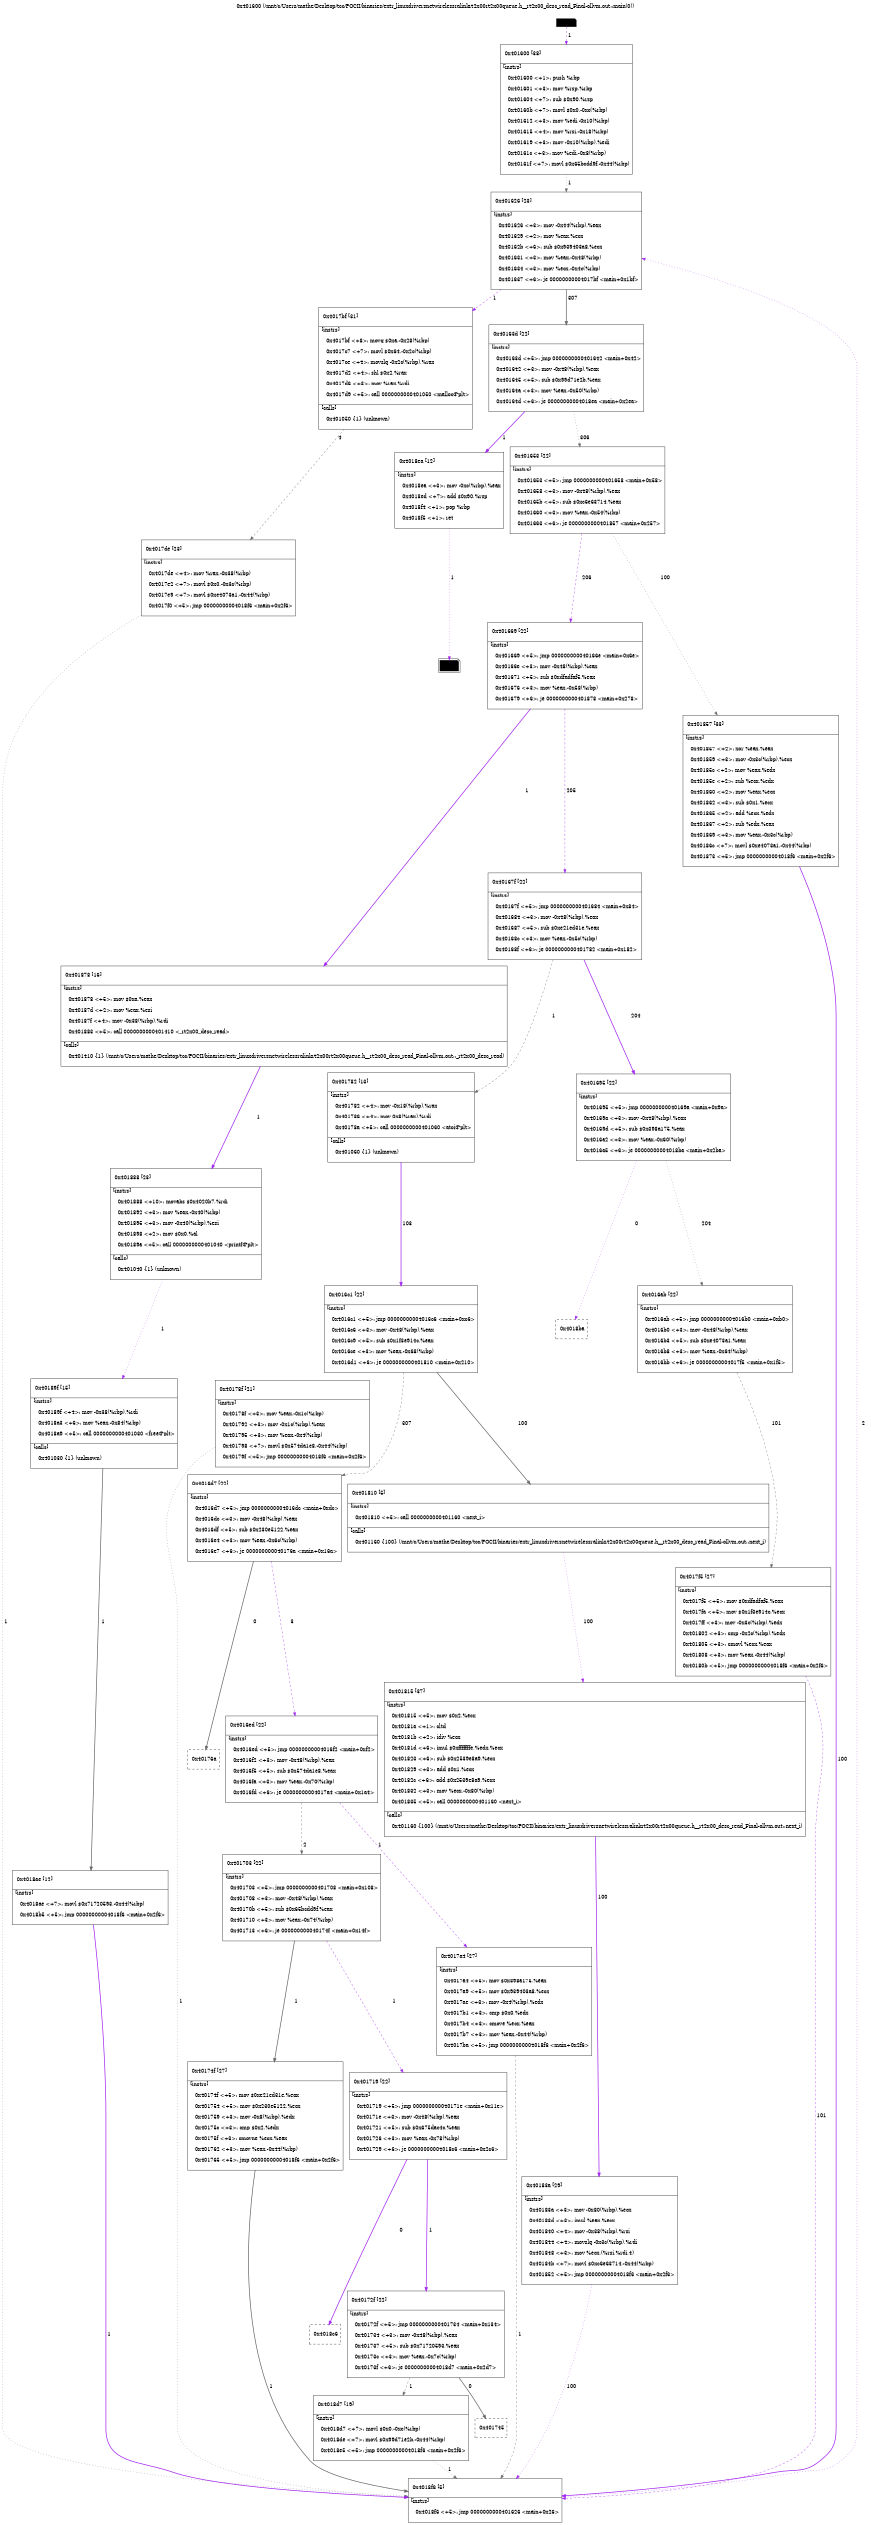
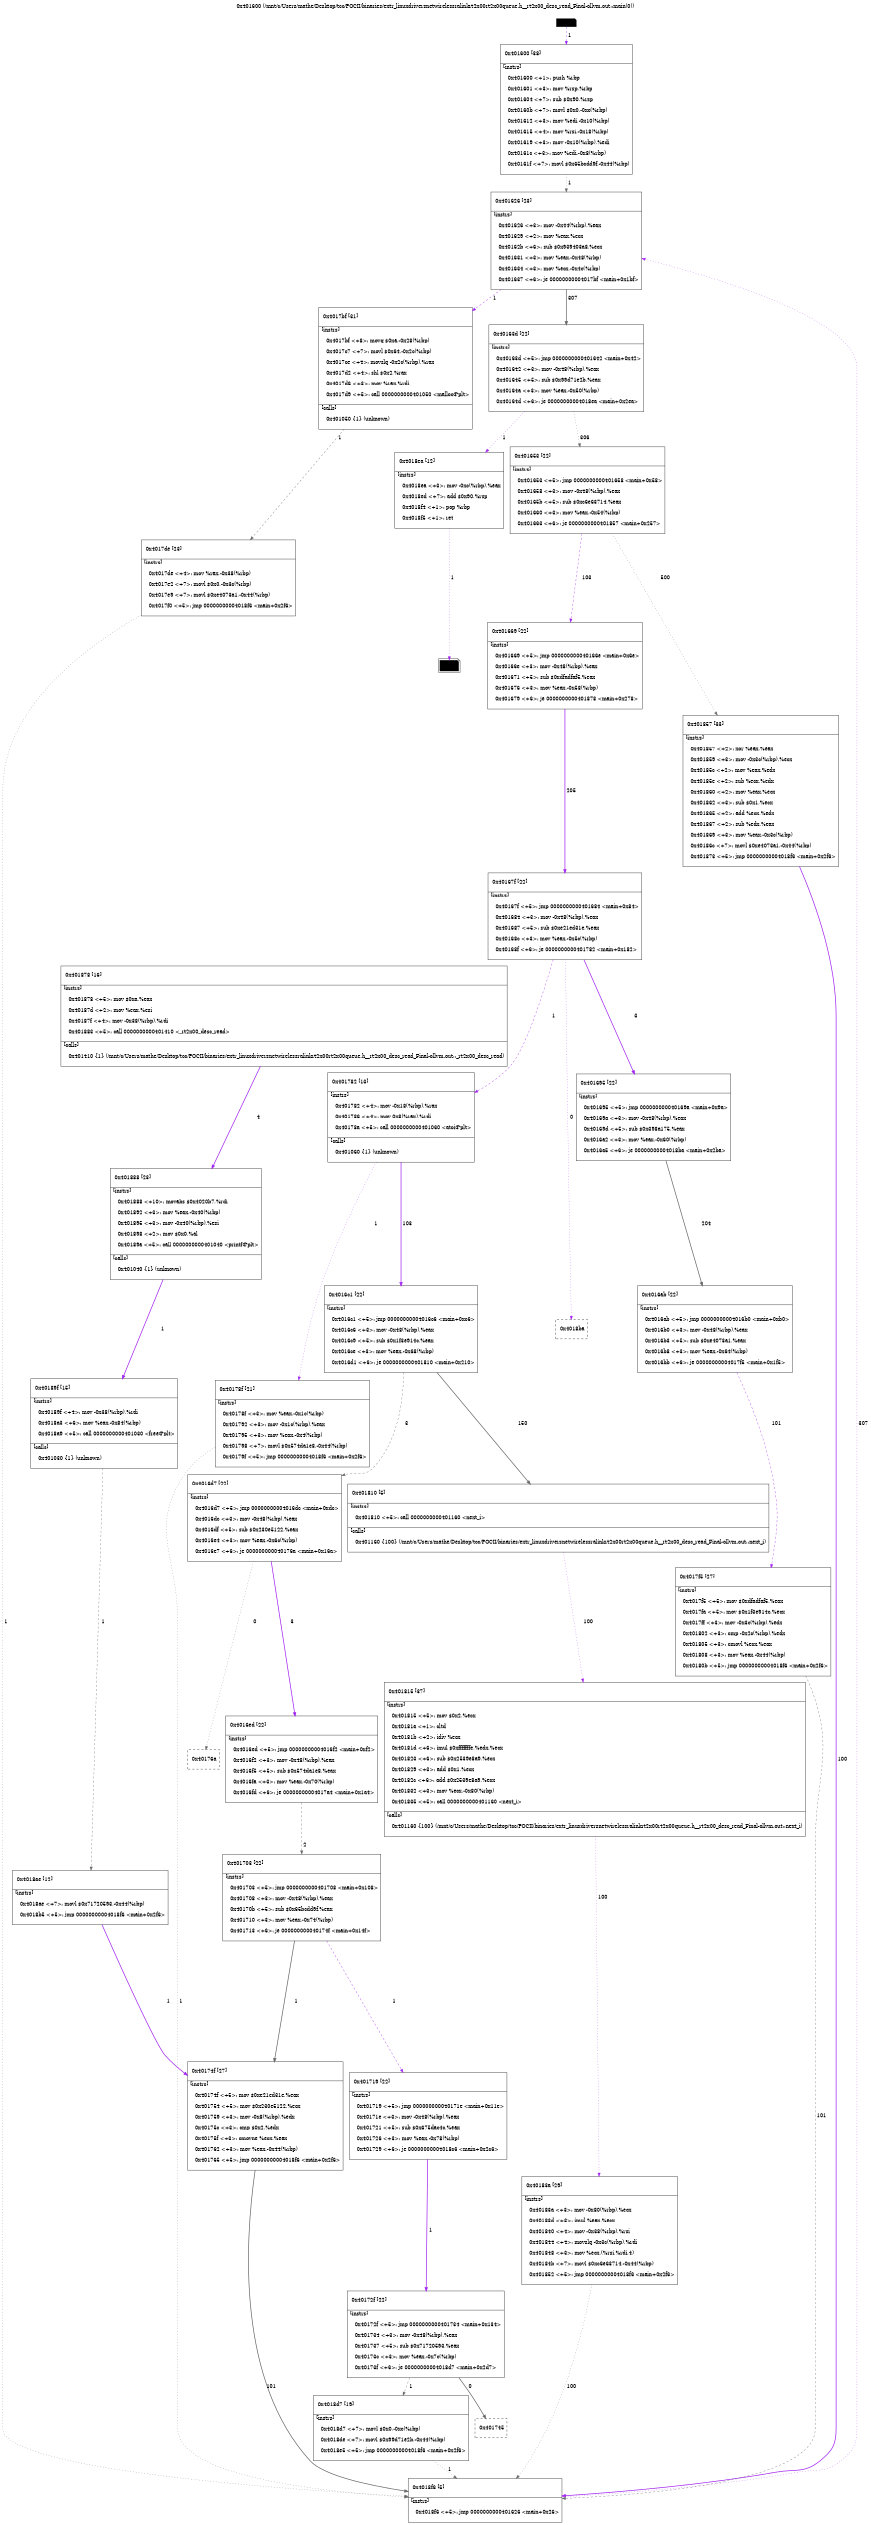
(506, 431) -> (506, 431)
(339, 438) -> (339, 438)
(586, 578) -> (586, 578)
(665, 578) -> (665, 578)
(565, 789) -> (565, 789)
(428, 836) -> none
(635, 1016) -> (635, 1016)
(528, 1034) -> (528, 1034)
(258, 1117) -> (258, 1117)
(684, 1222) -> (684, 1222)
(607, 1239) -> (568, 1138)
none -> (328, 1266)
(143, 1328) -> (143, 1328)
(406, 1424) -> (406, 1424)
(522, 1424) -> (522, 1424)
(862, 1424) -> (862, 1424)
(770, 1466) -> (770, 1466)
(283, 1637) -> (283, 1637)
(230, 1654) -> (230, 1654)
(97, 1668) -> (97, 1668)
(514, 2001) -> none
(597, 2005) -> (597, 2005)
(815, 2186) -> (815, 2186)
(325, 2334) -> none
(106, 2337) -> (137, 2003)
(565, 2384) -> (565, 2384)
(270, 2387) -> (270, 2387)
